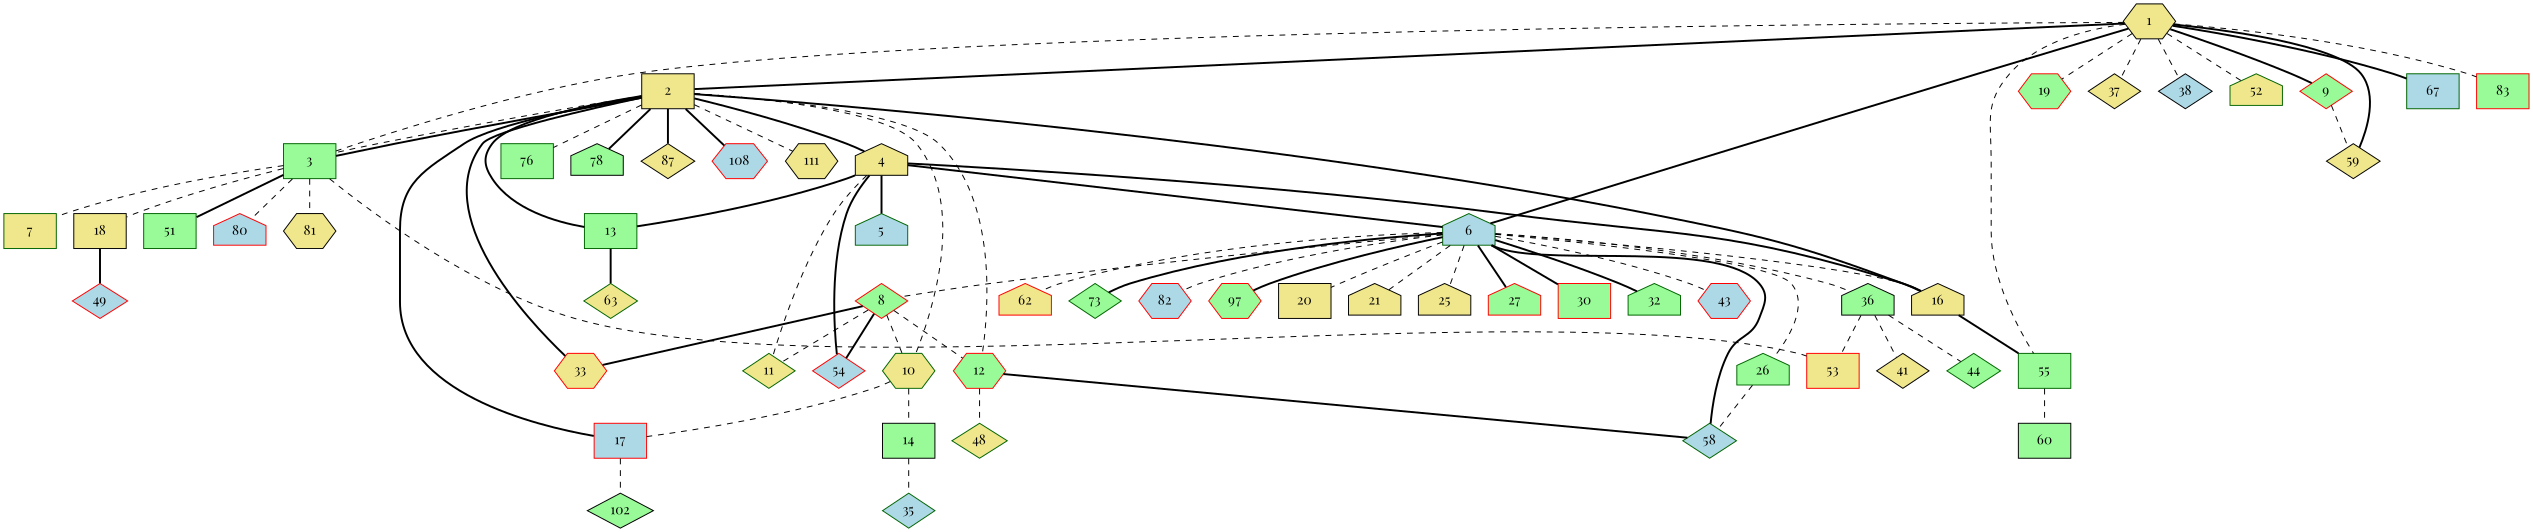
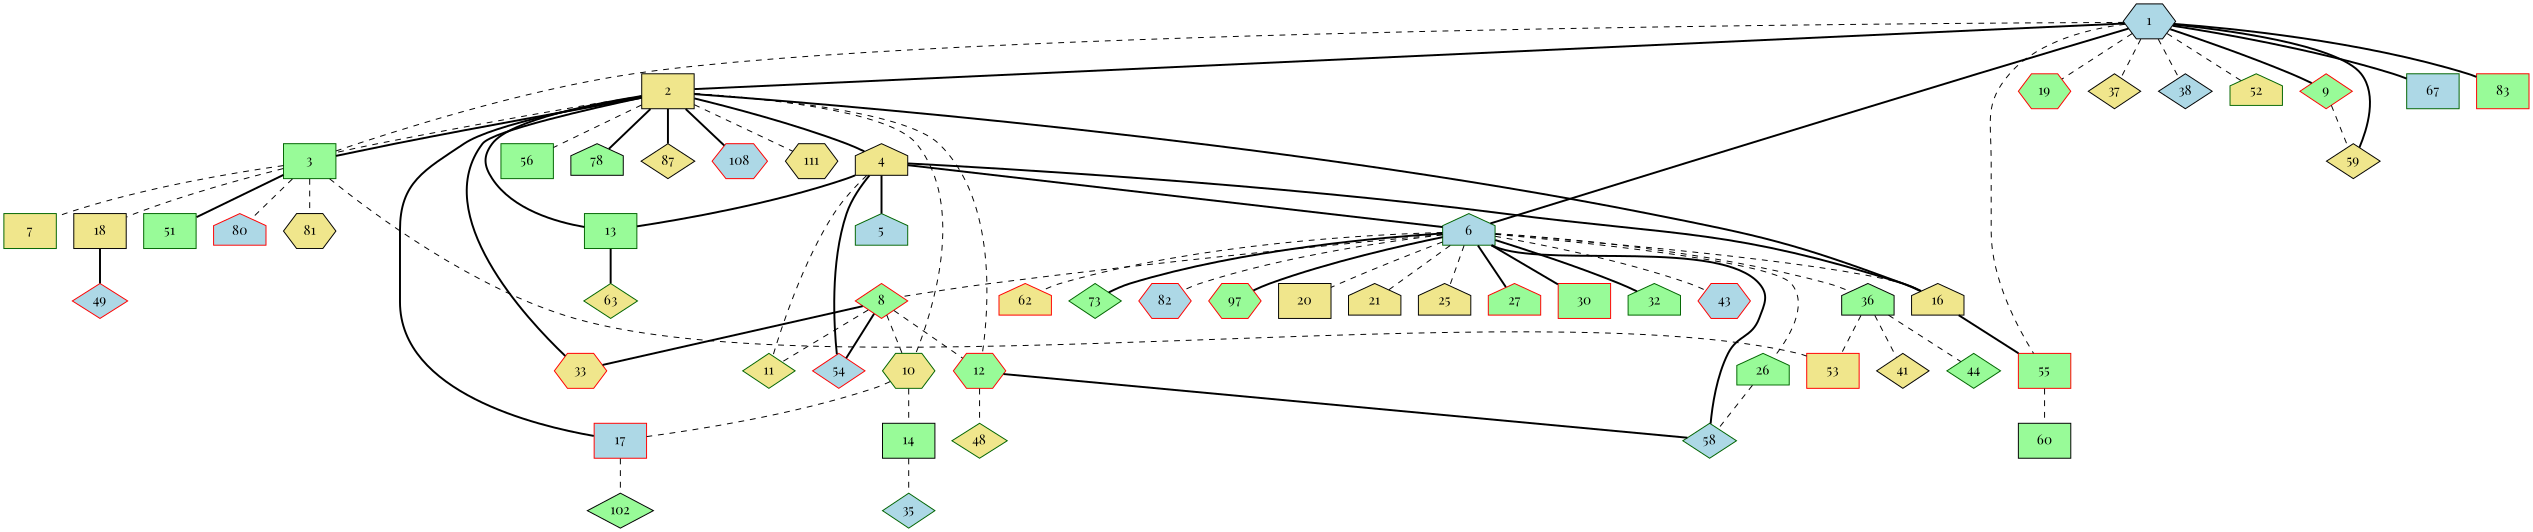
(2149, 21) -> (2149, 21)
(2327, 42) -> (2327, 42)
(527, 161) -> (527, 161)
(2045, 371) -> (2045, 371)
